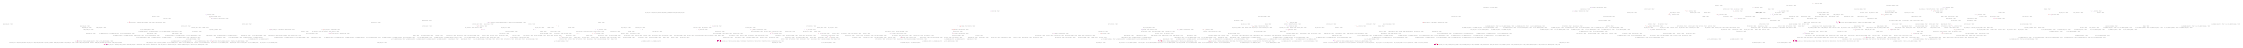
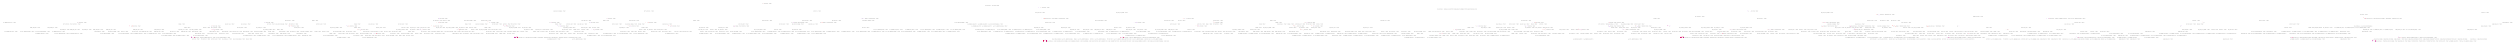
(1898, 23) -> (189, 23)
